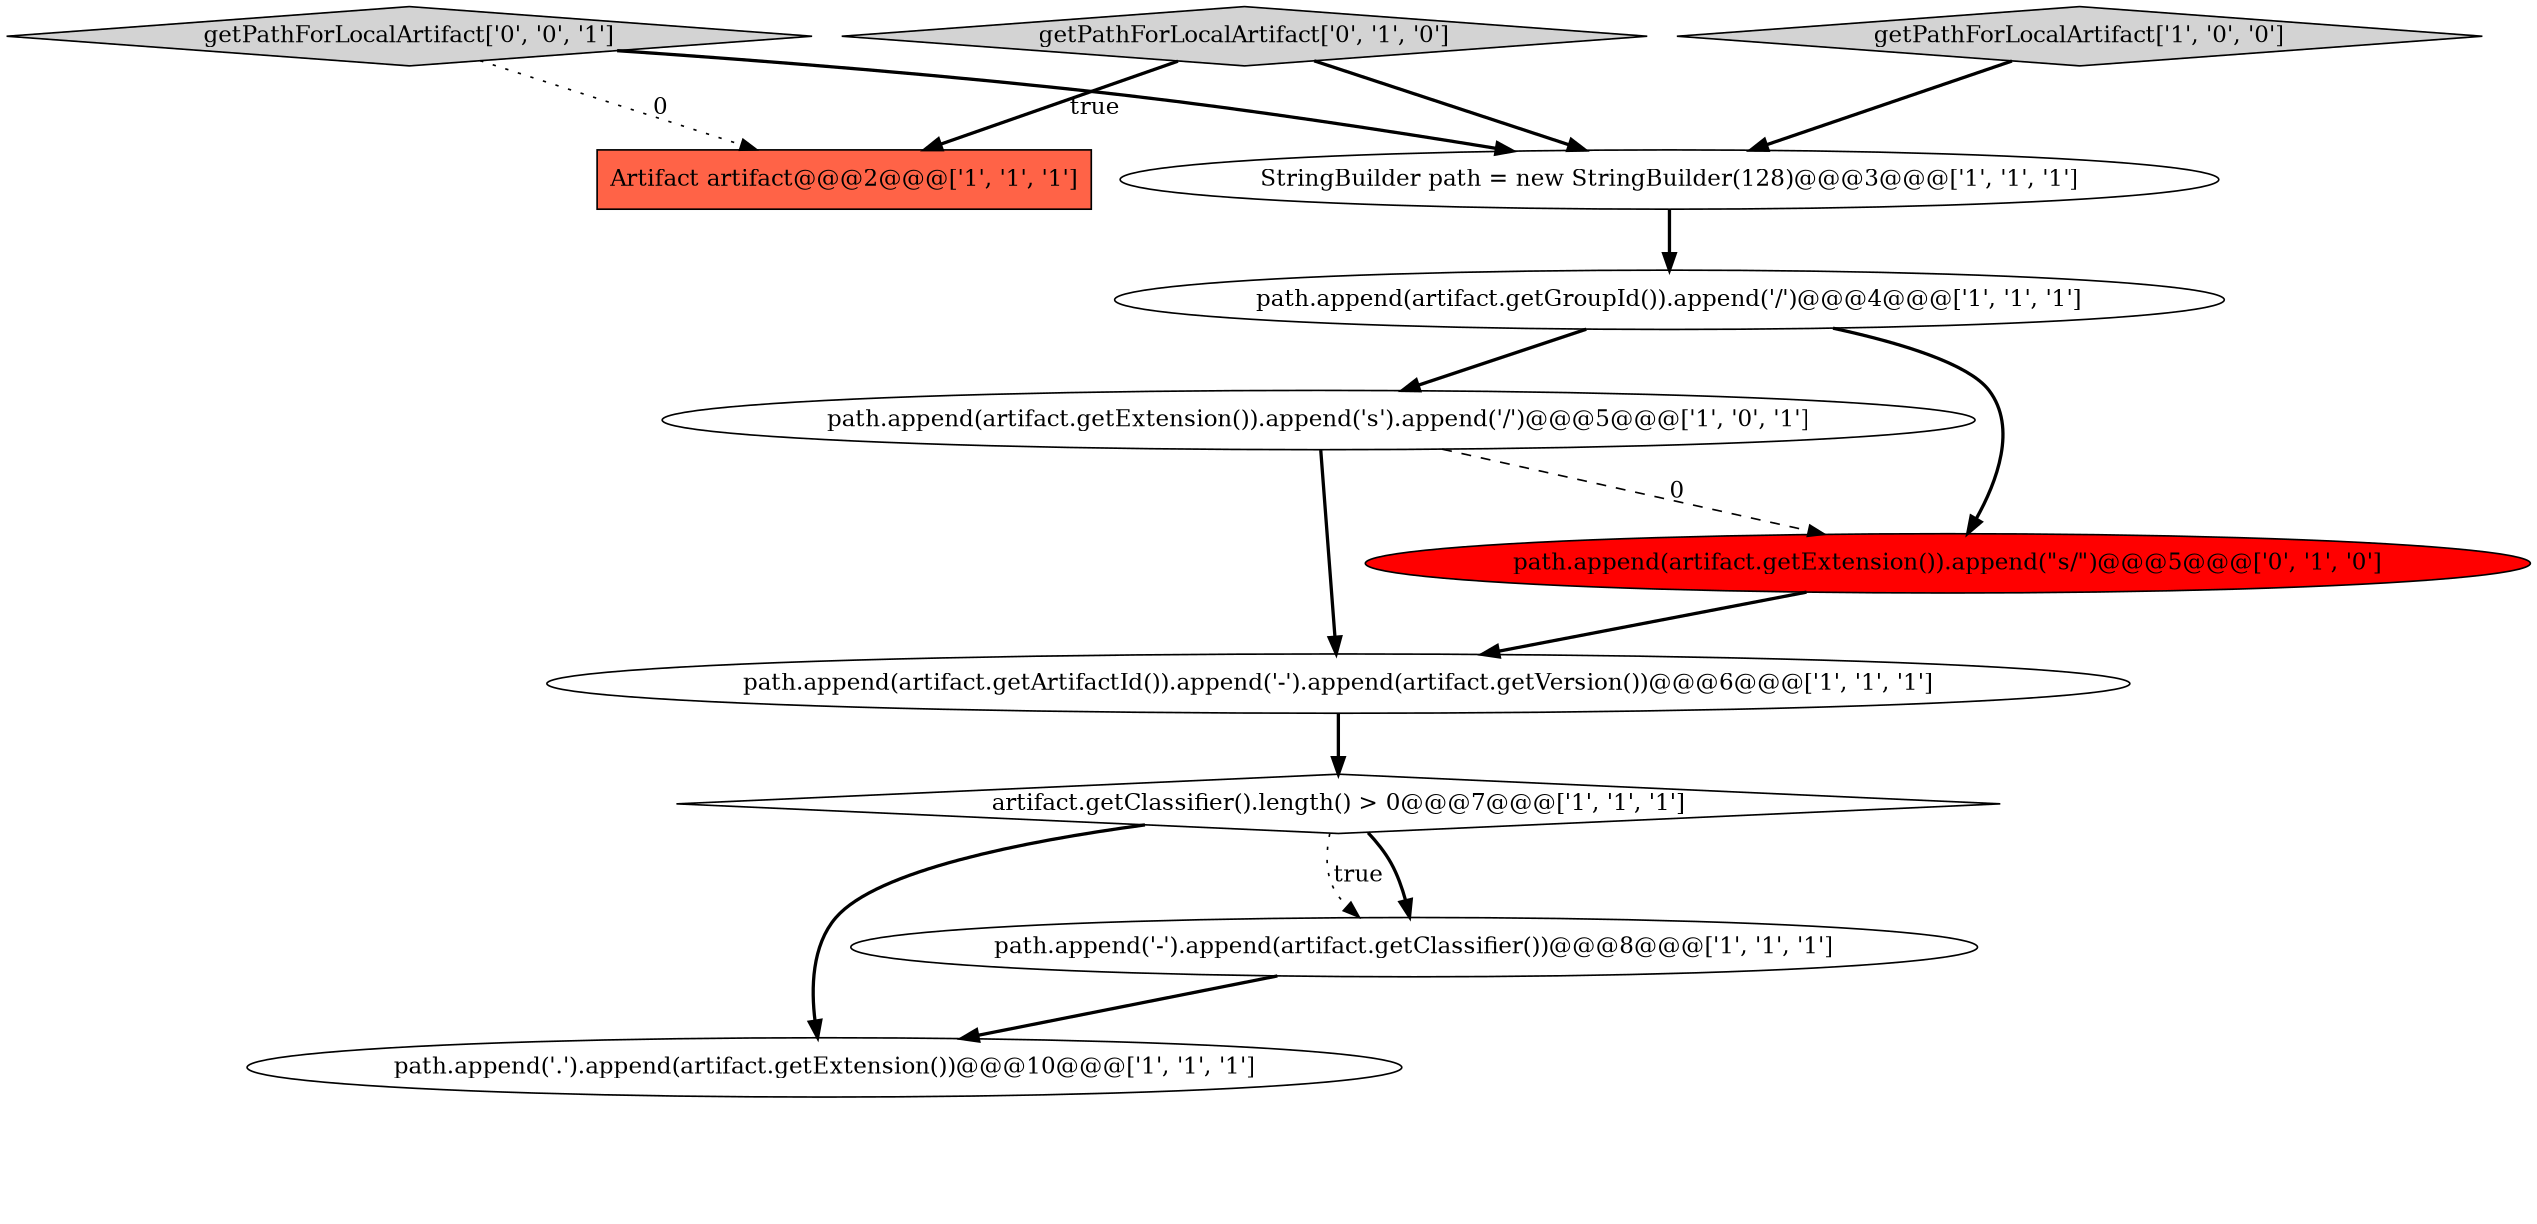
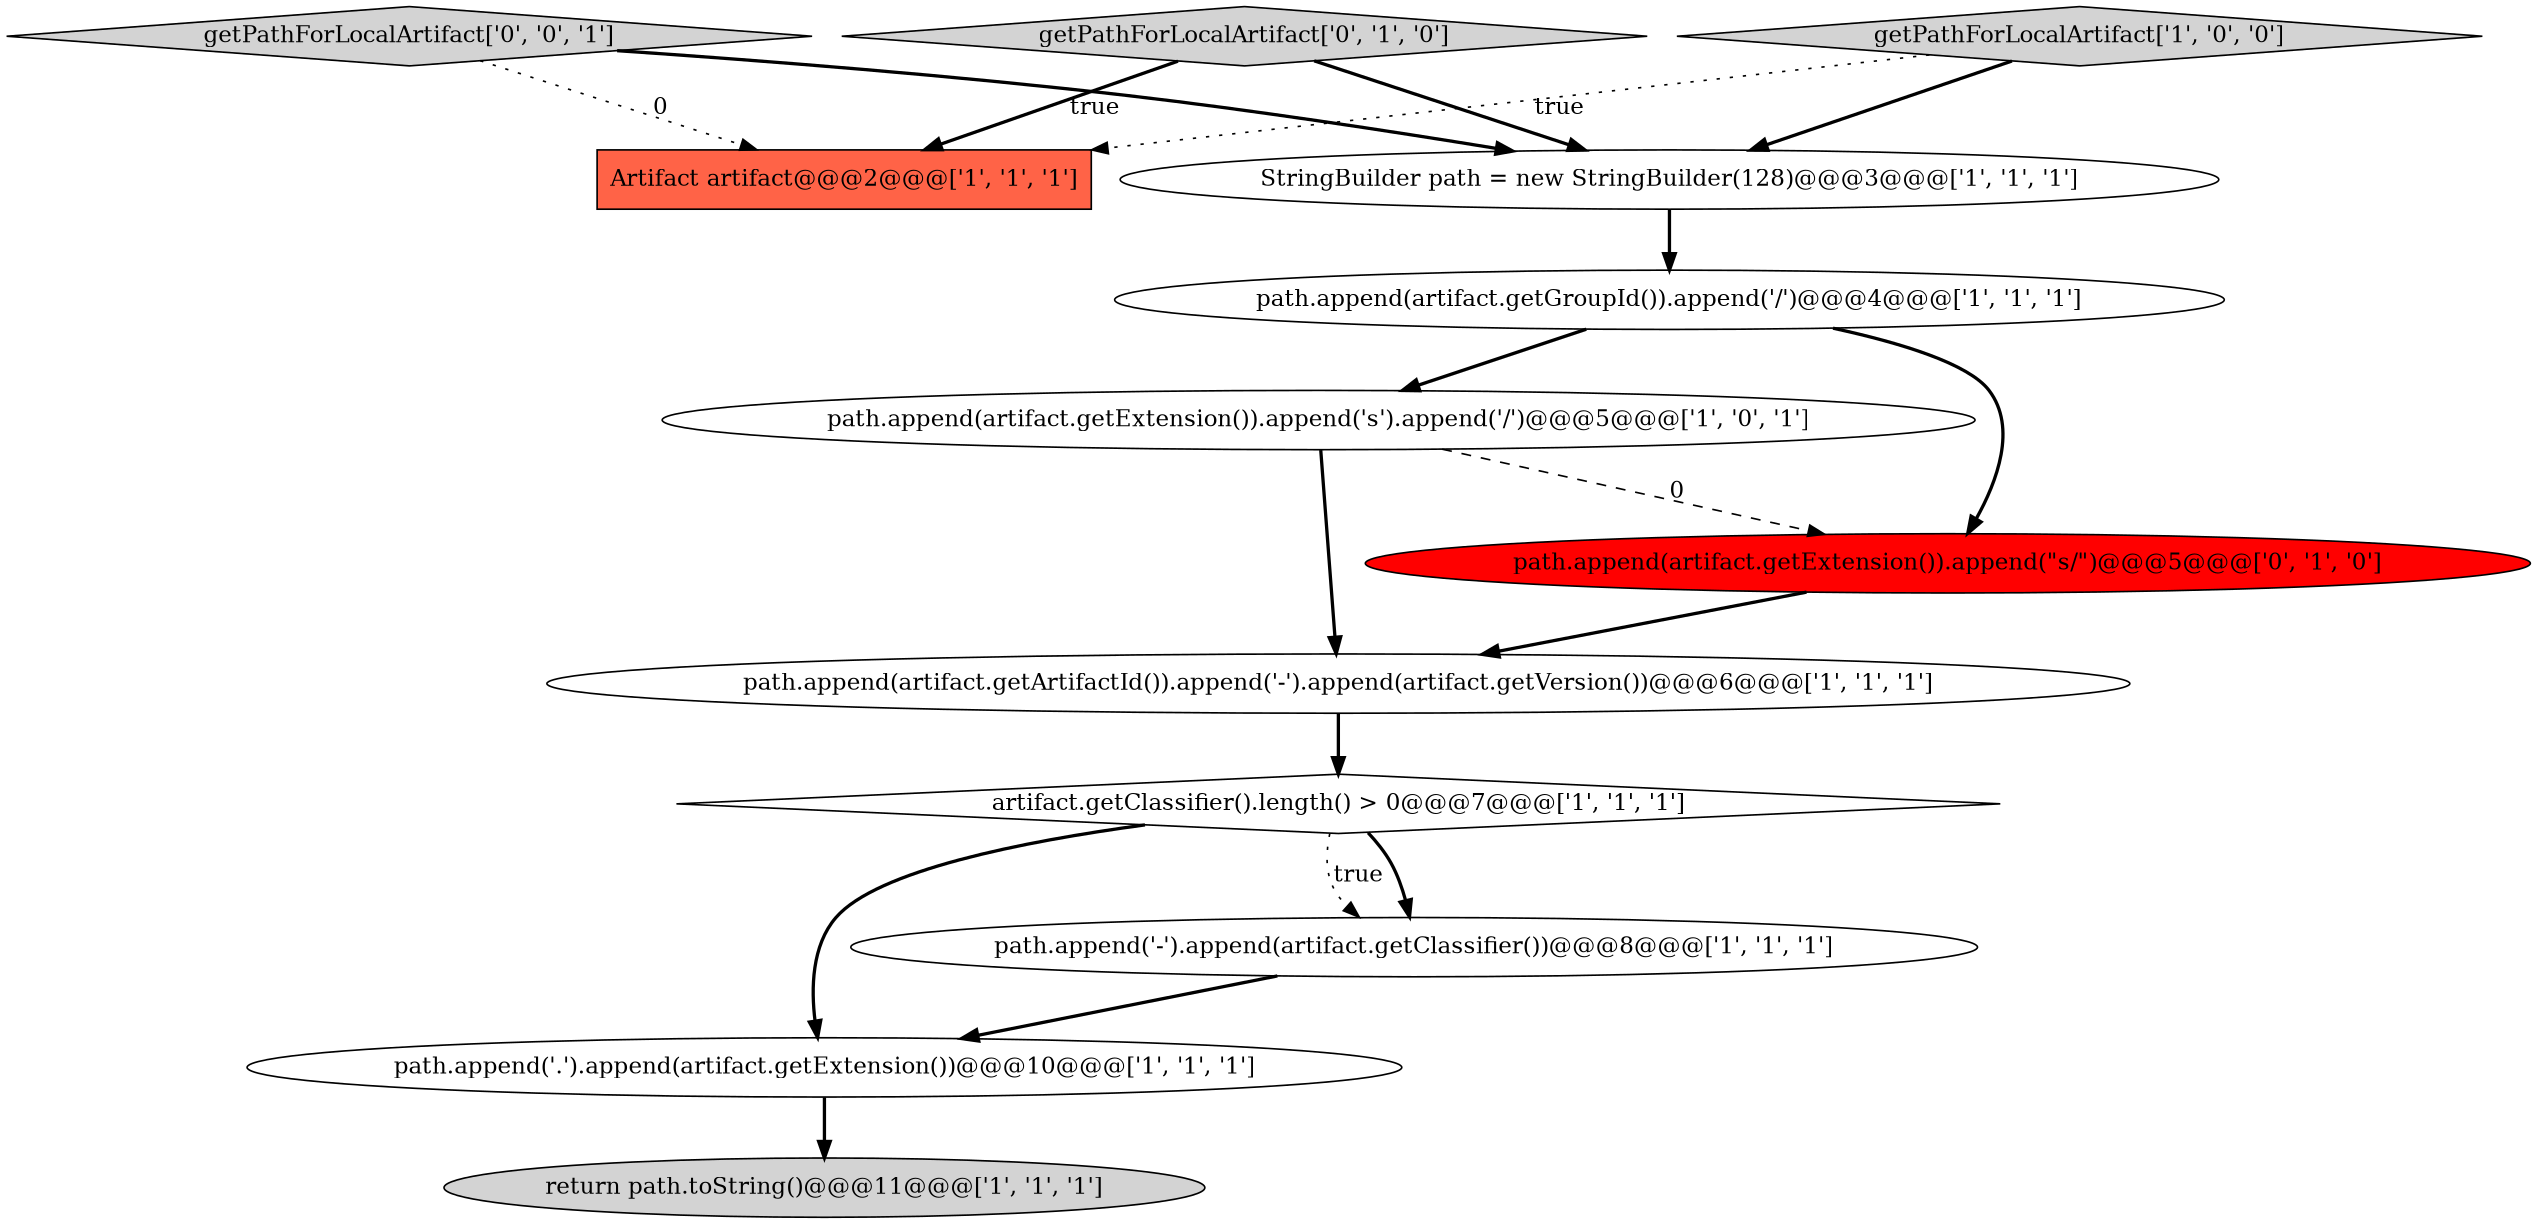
none -> (1519, 101)
none -> (824, 1188)
